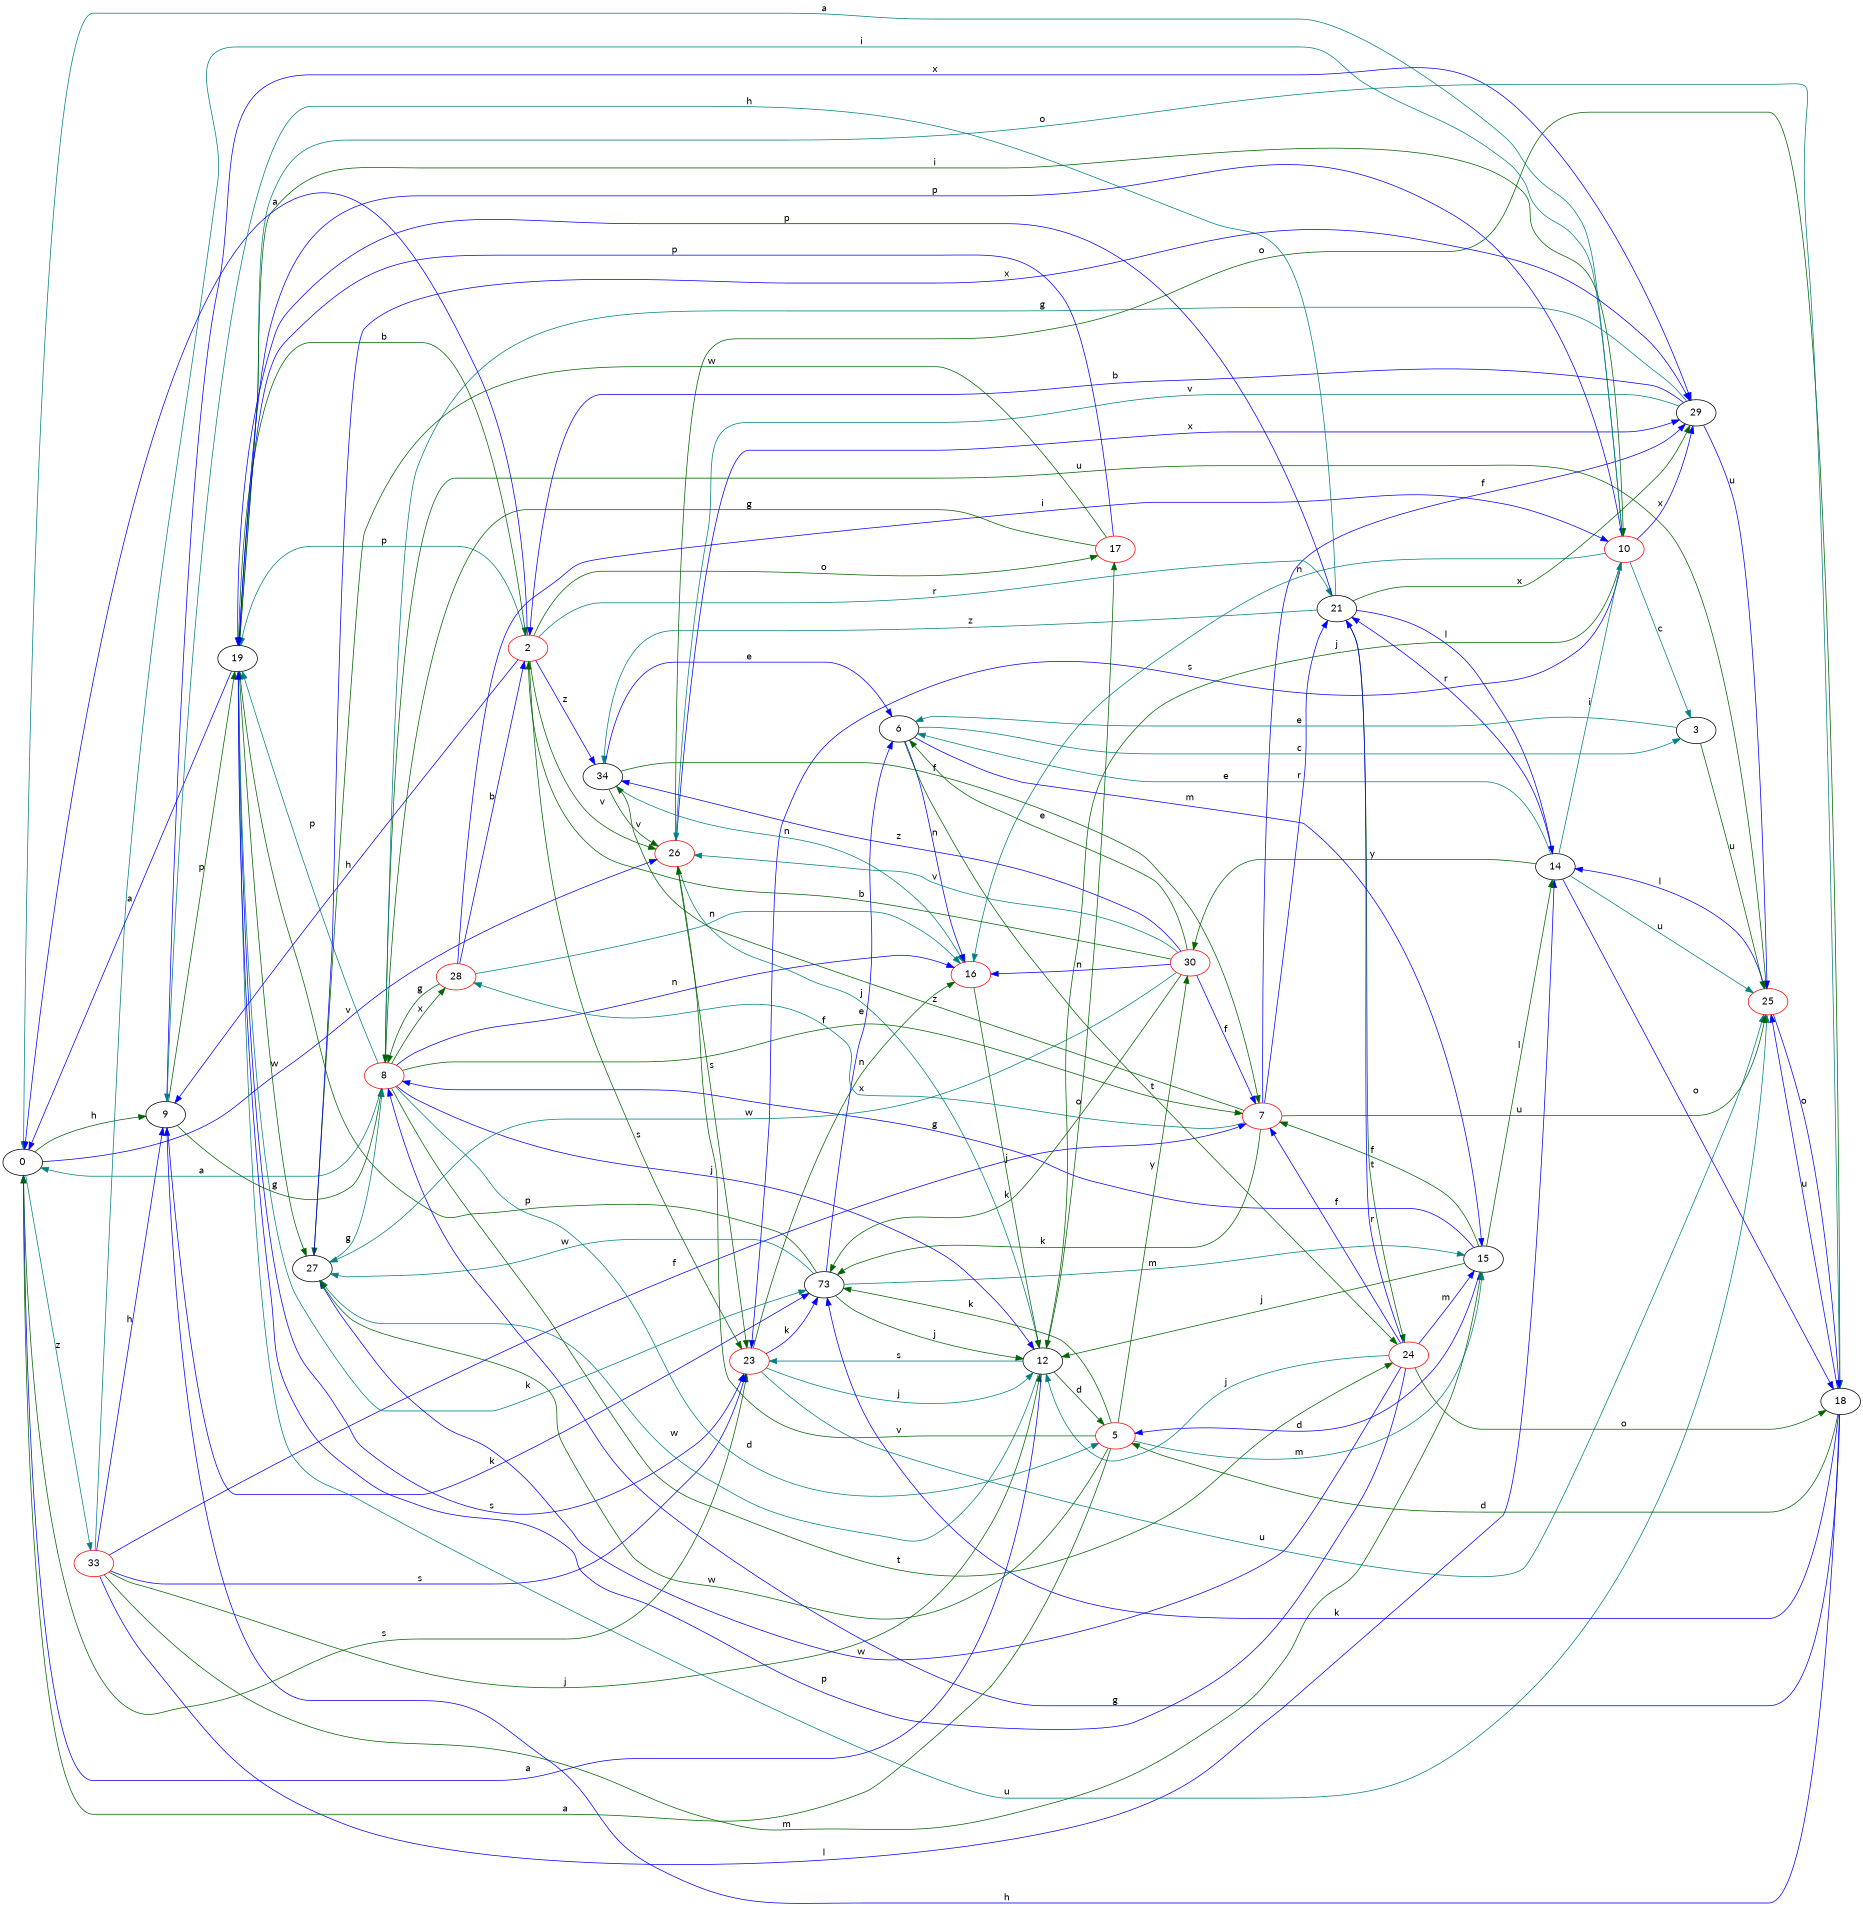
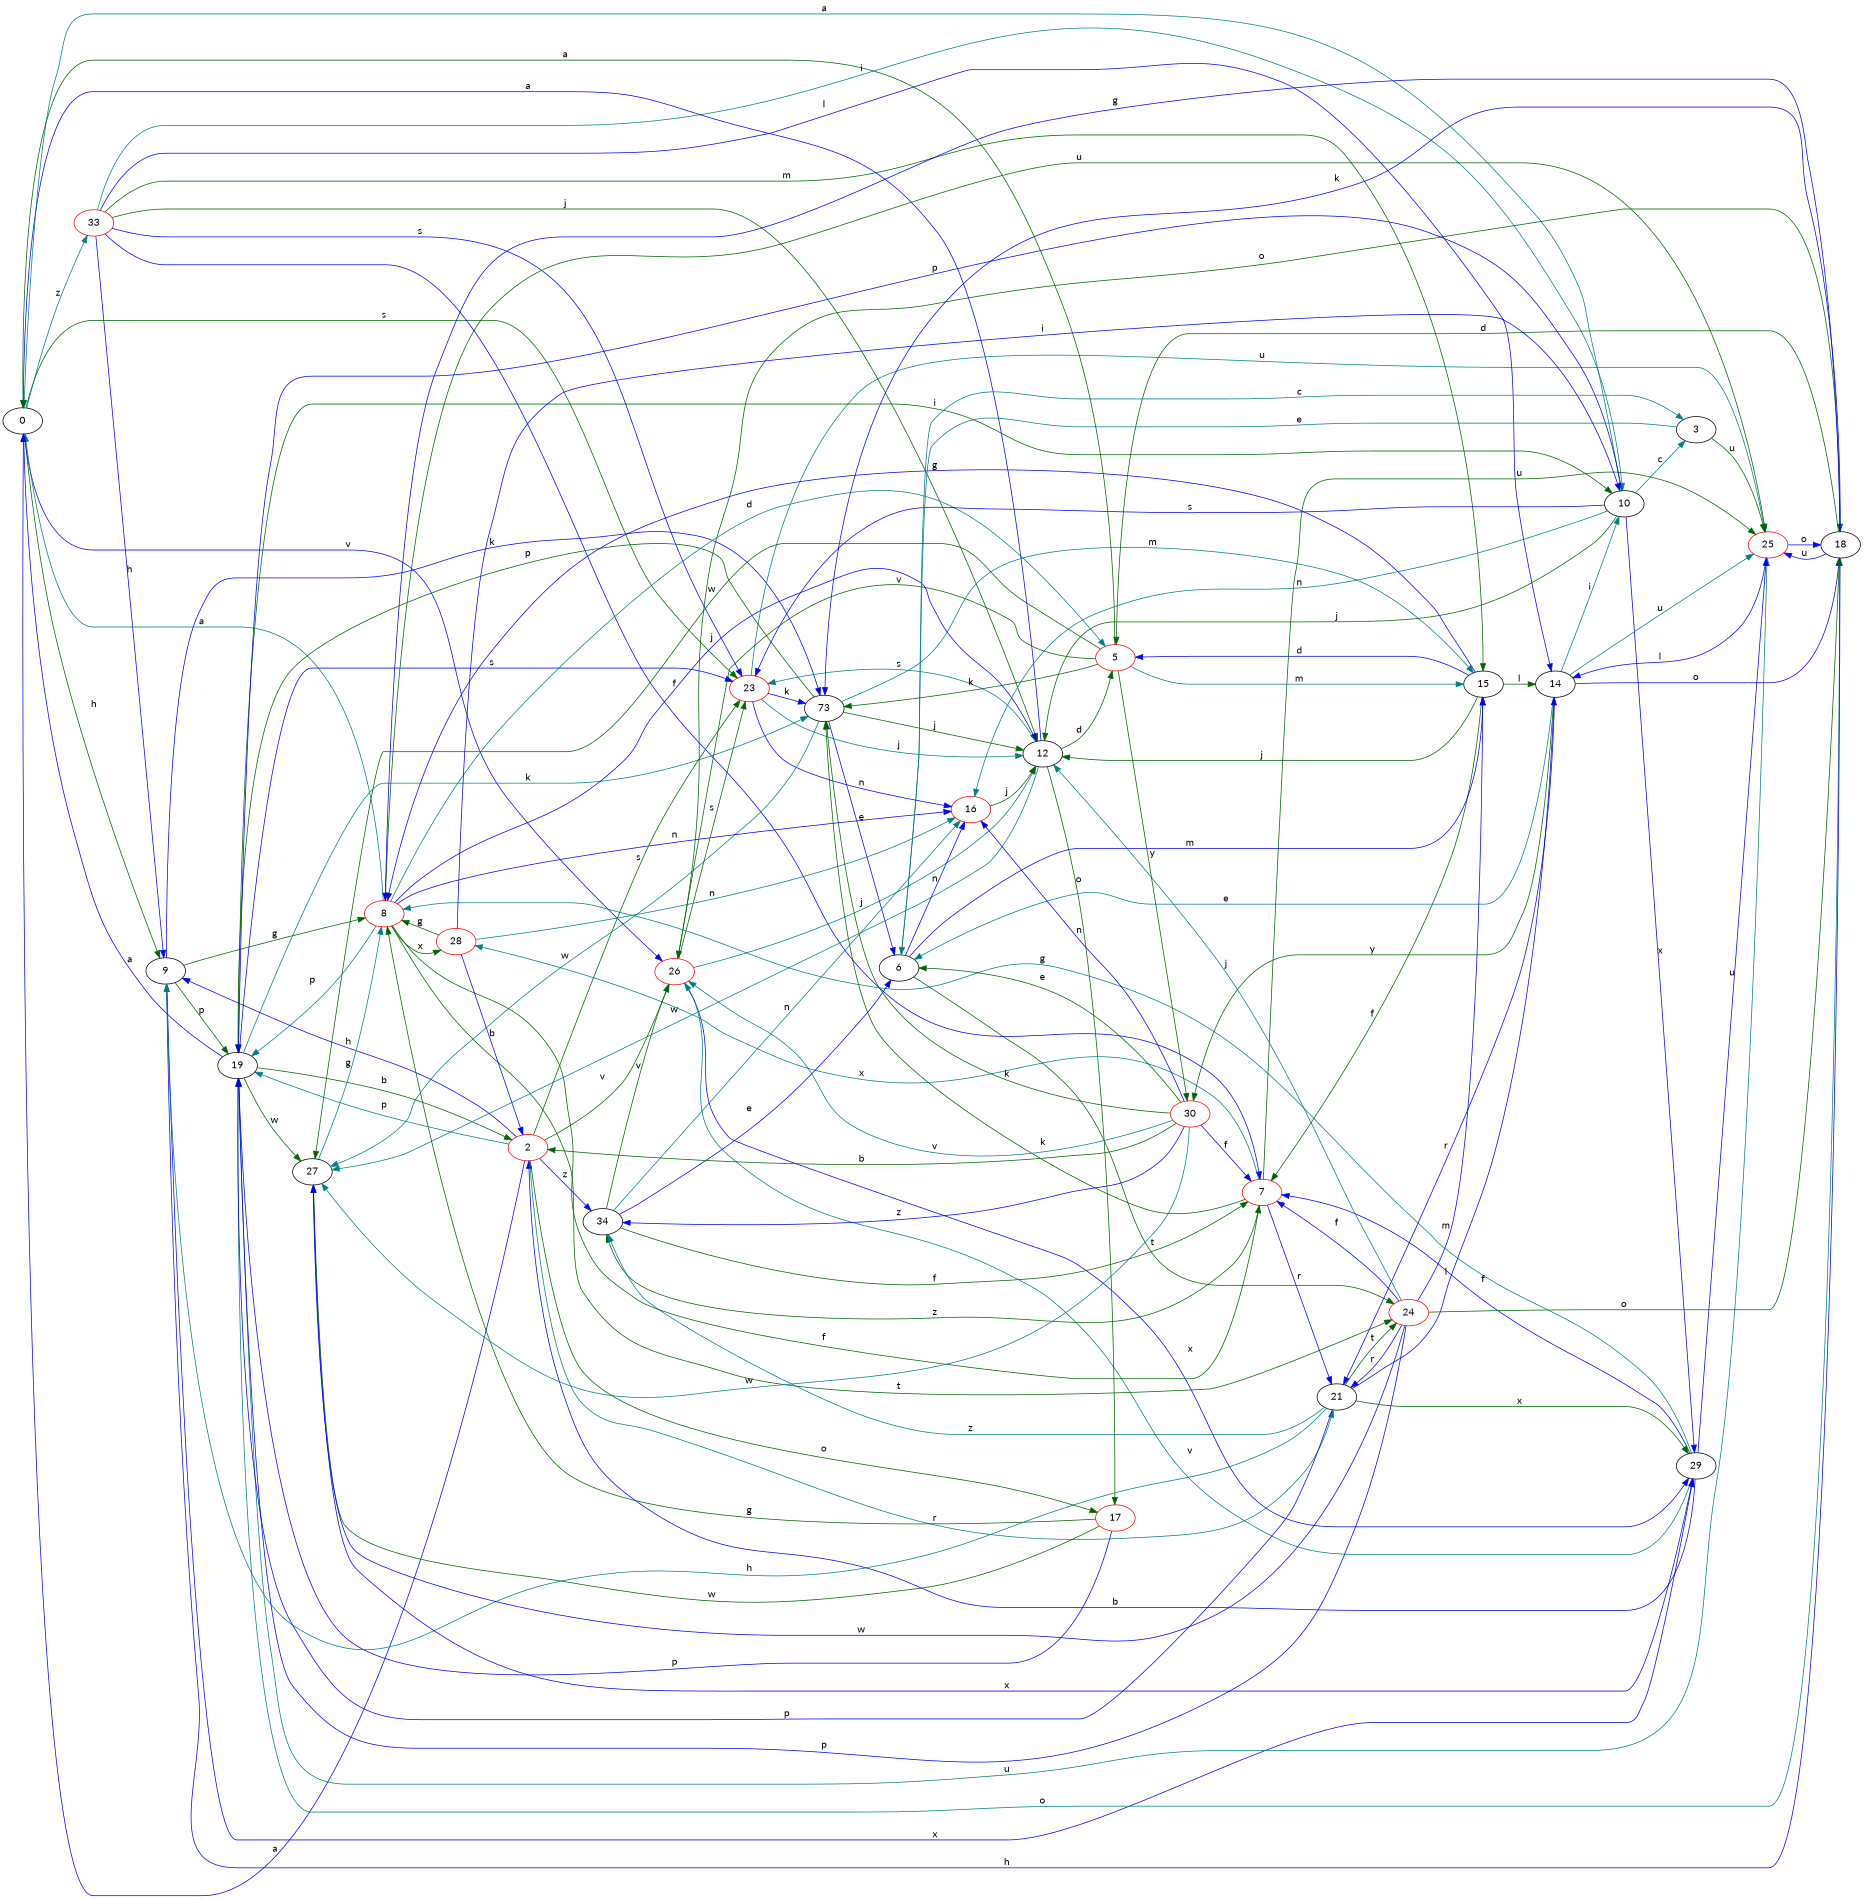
(1624, 549) -> (1624, 504)
(1280, 628) -> (1509, 1318)
(821, 1150) -> (824, 778)
